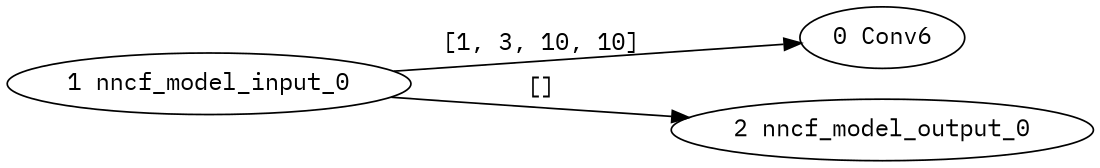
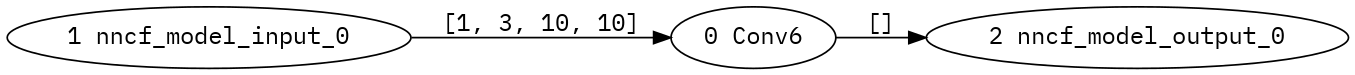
(532, 107) -> (872, 38)
